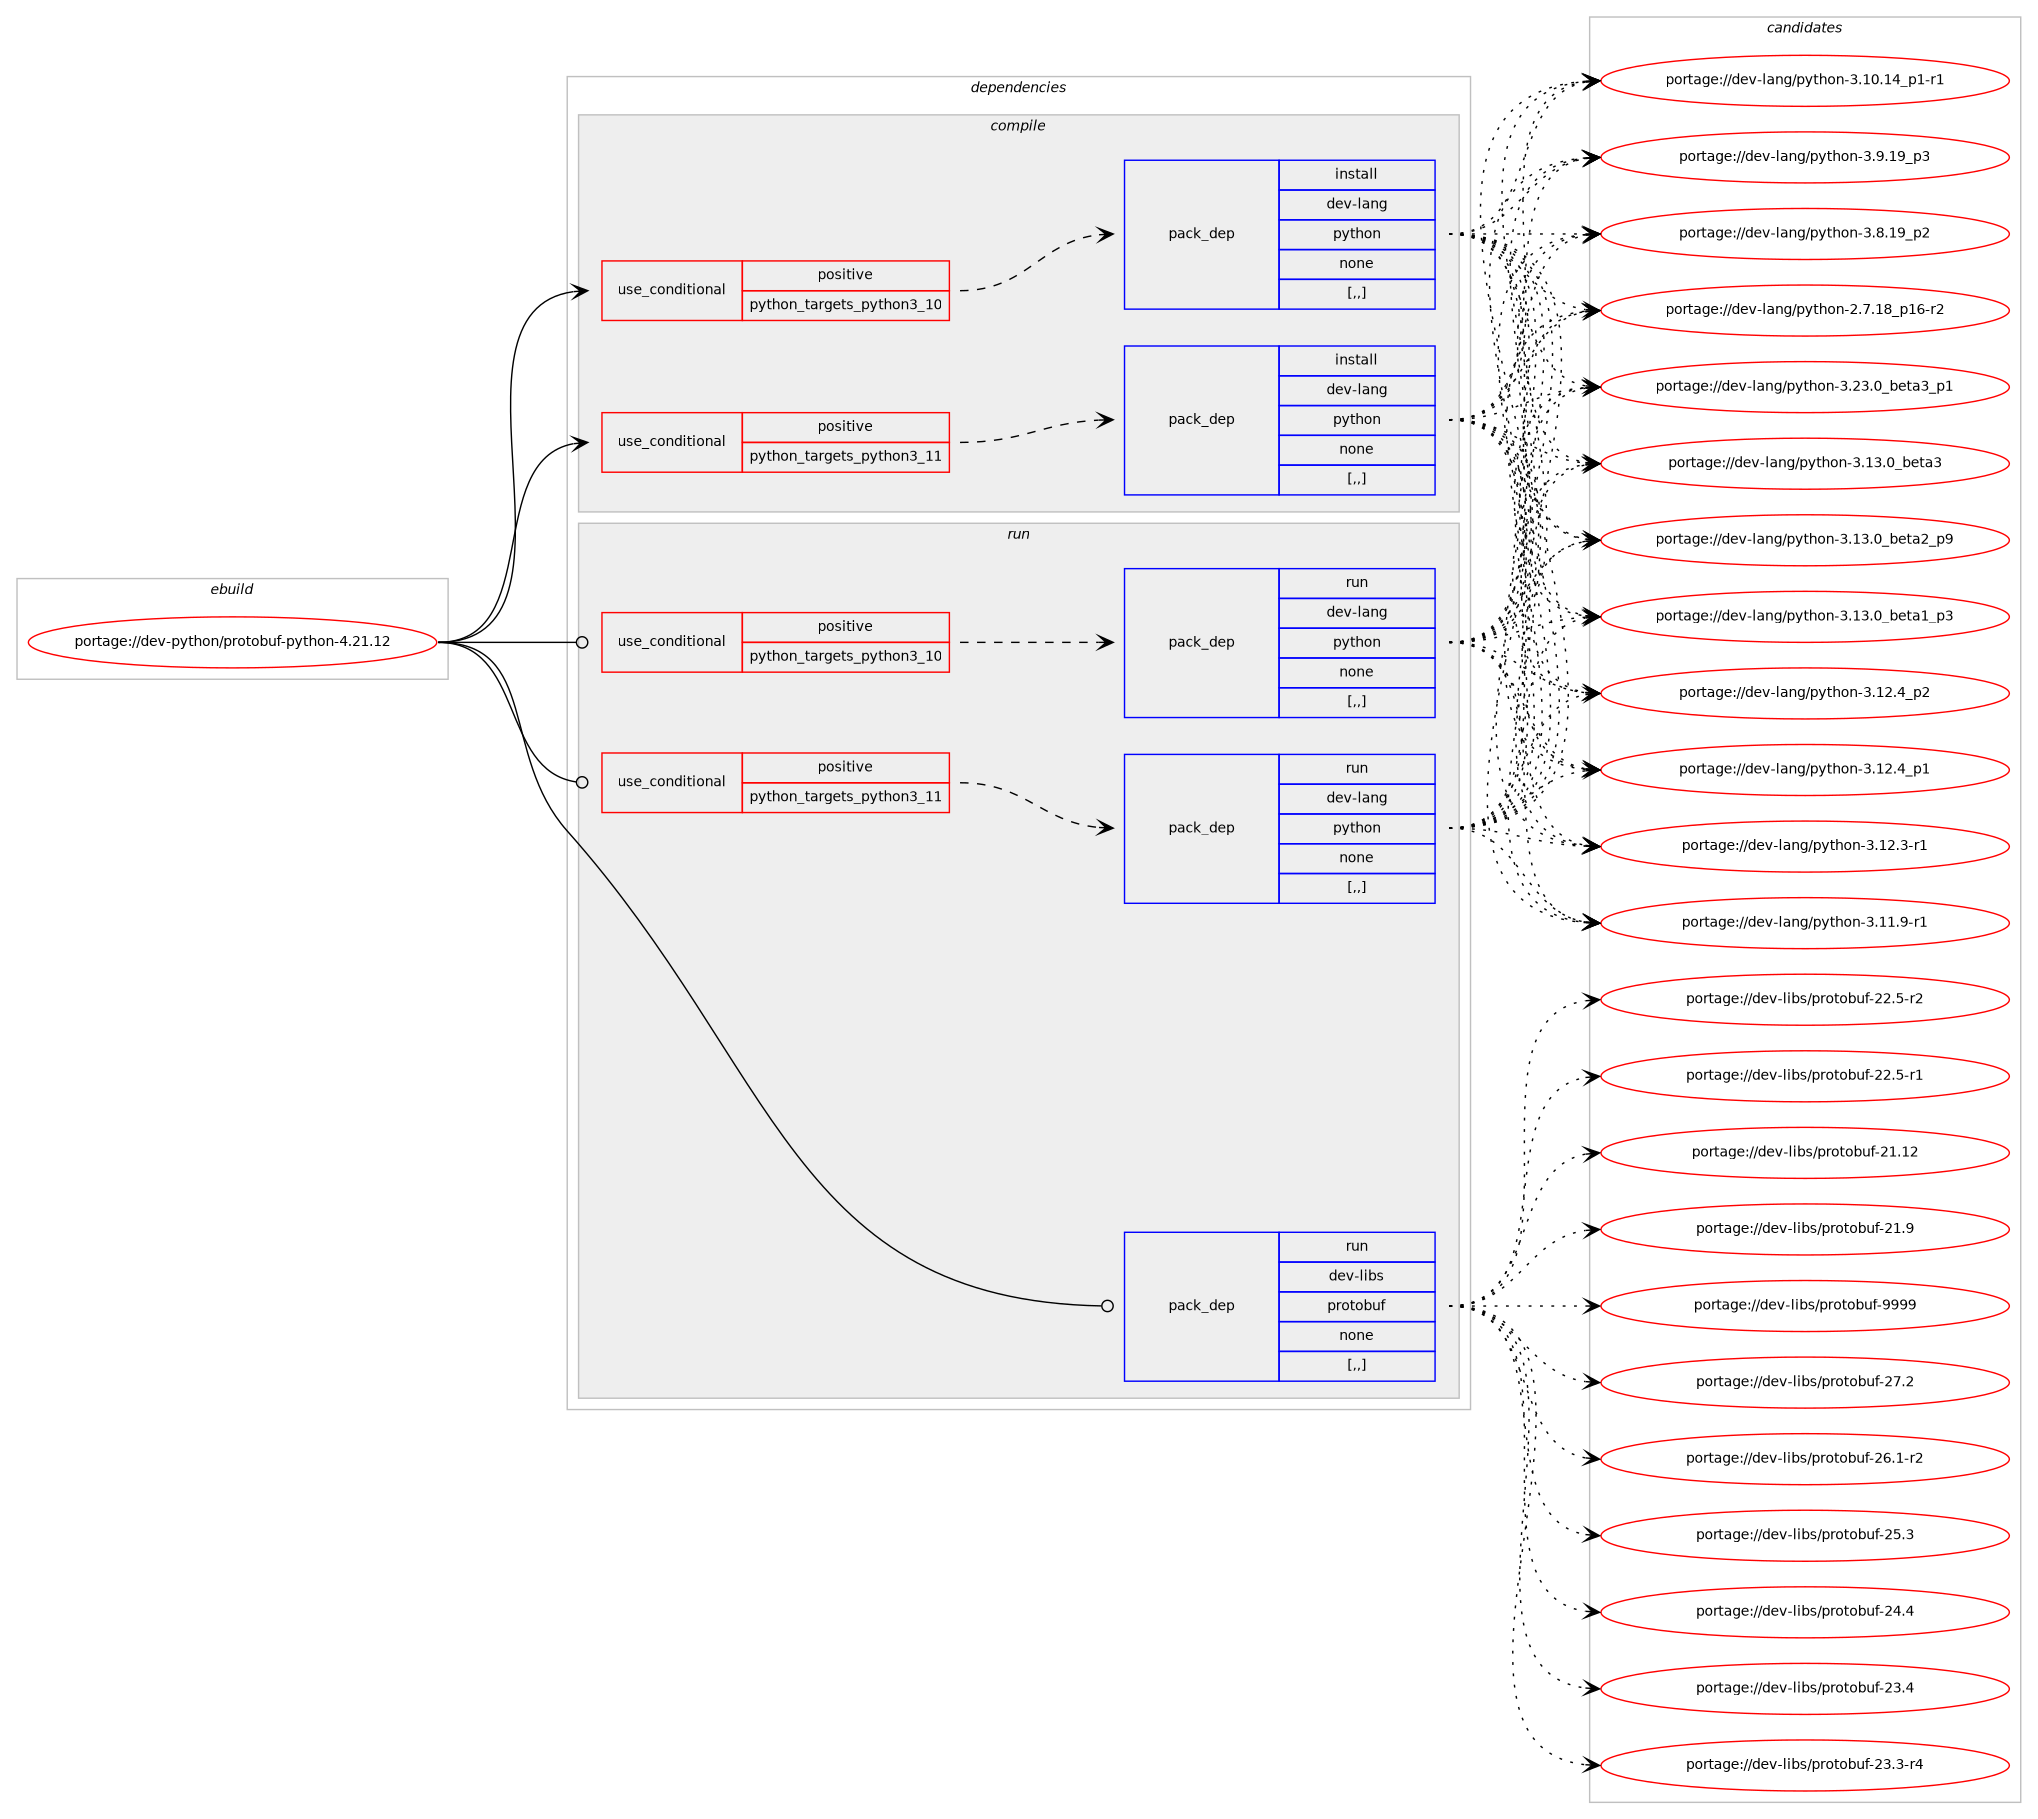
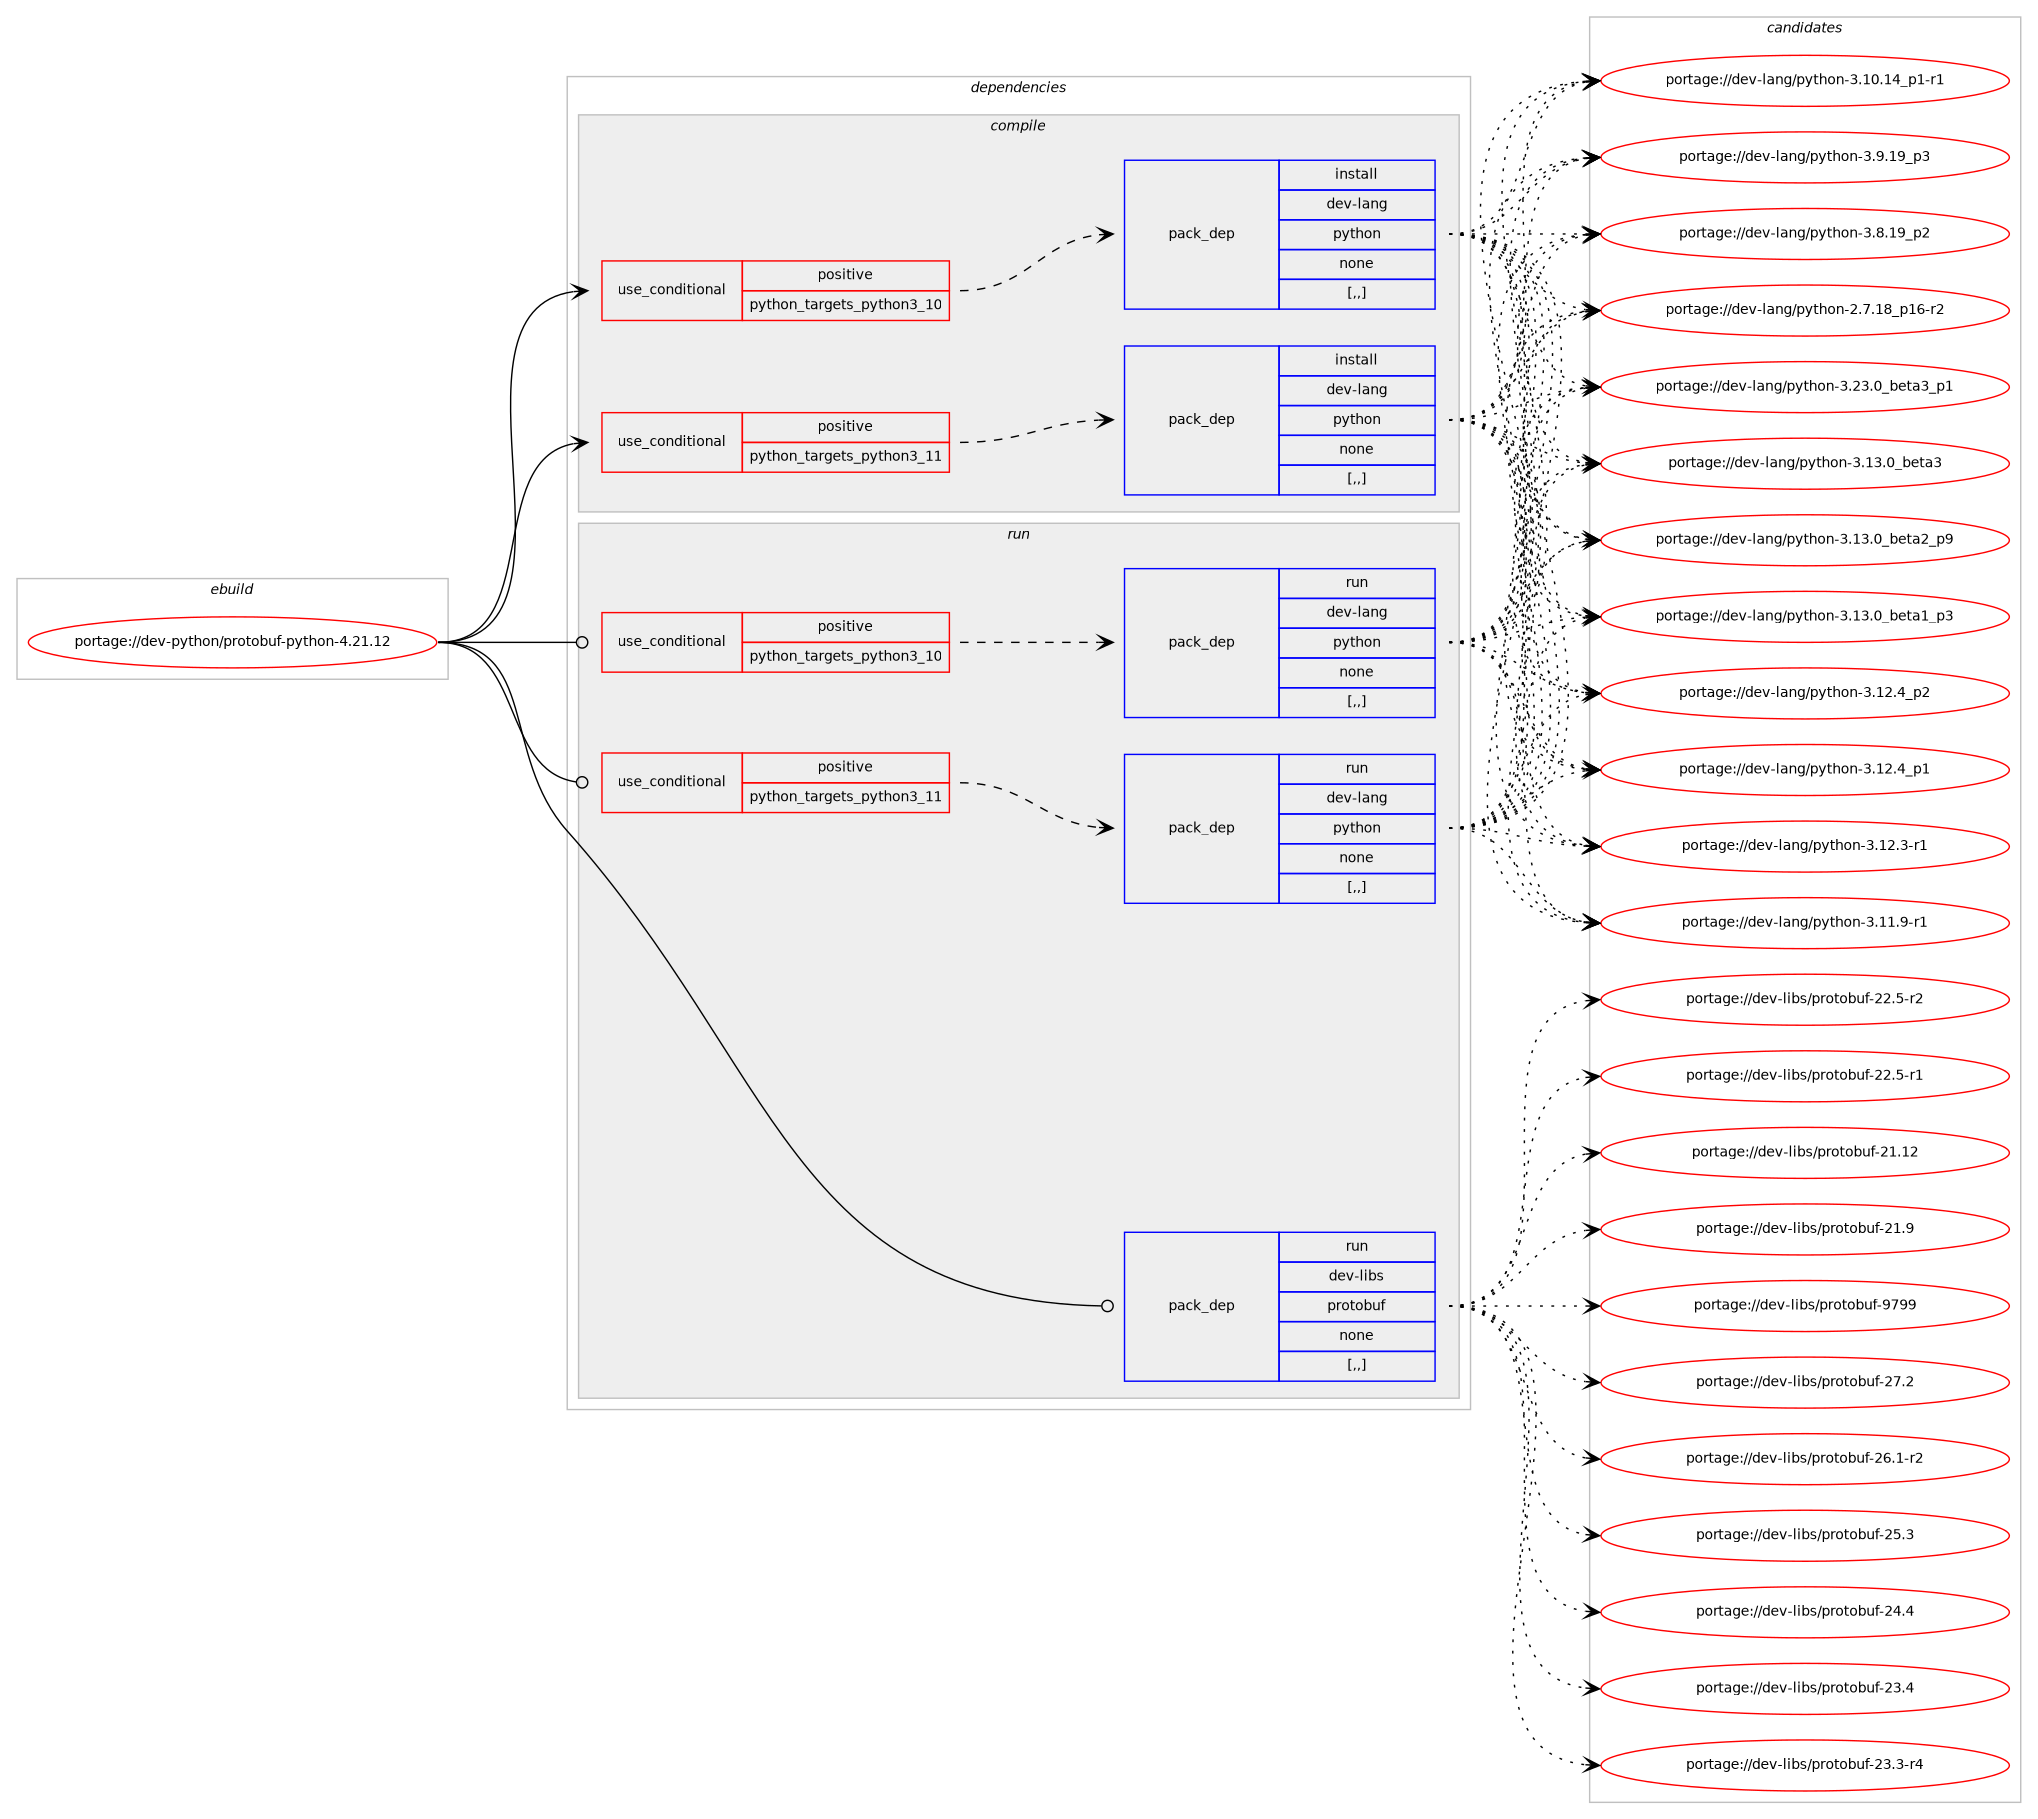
(1805, 1306) -> (1805, 1306)
